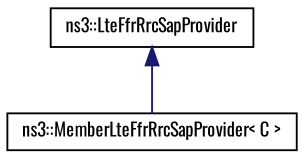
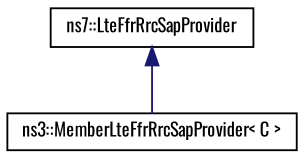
(152, 28) -> (152, 28)
